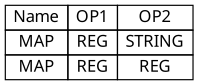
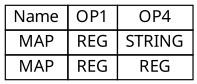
(155, 17) -> (155, 17)
